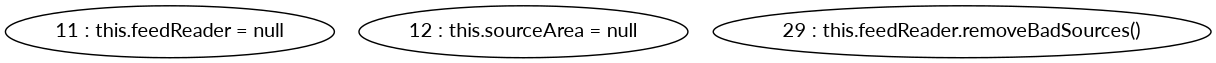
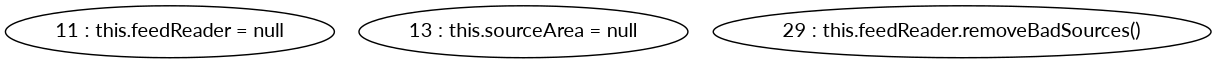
(523, 32) -> (523, 32)
